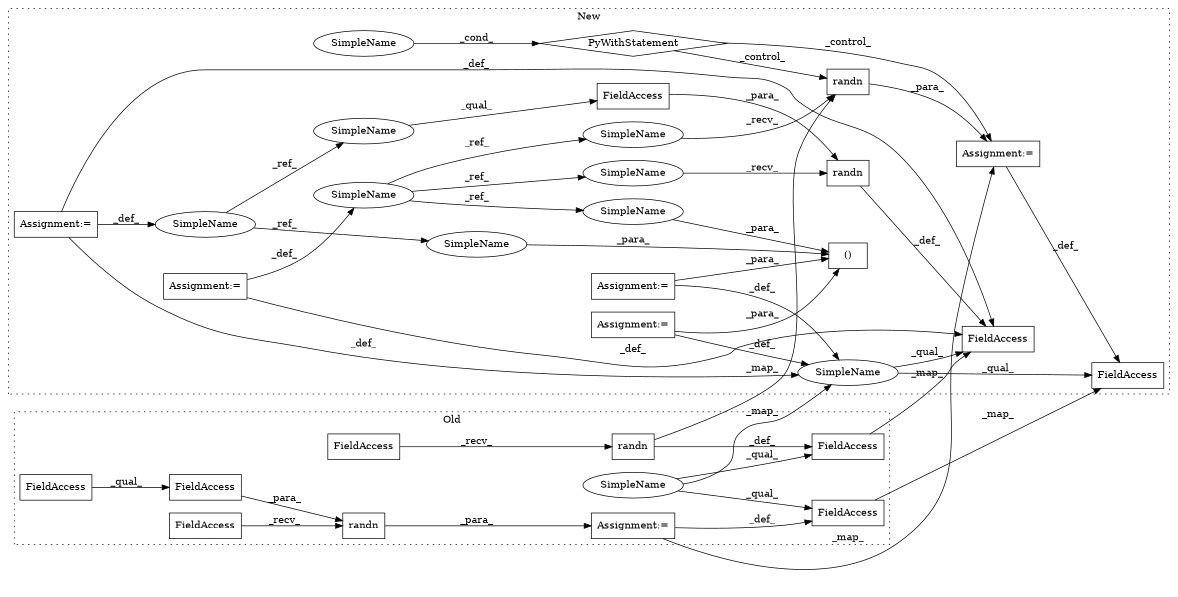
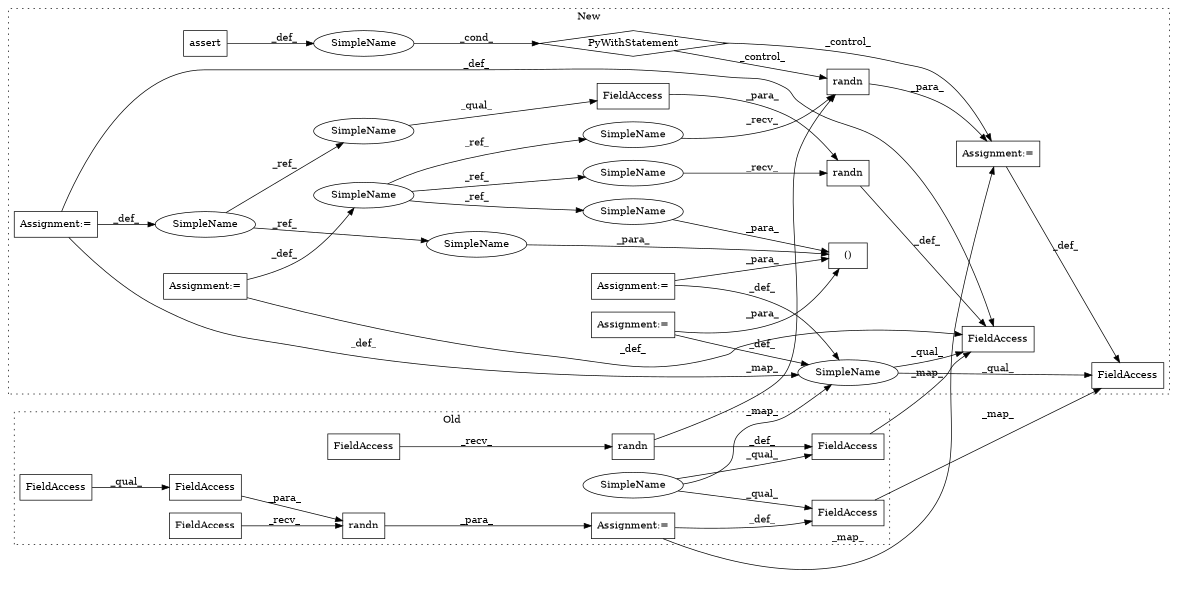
none -> (205, 43)
